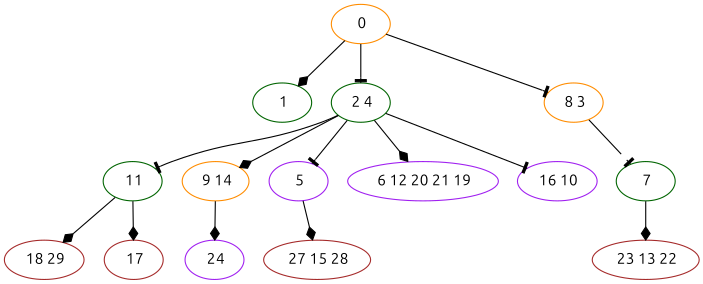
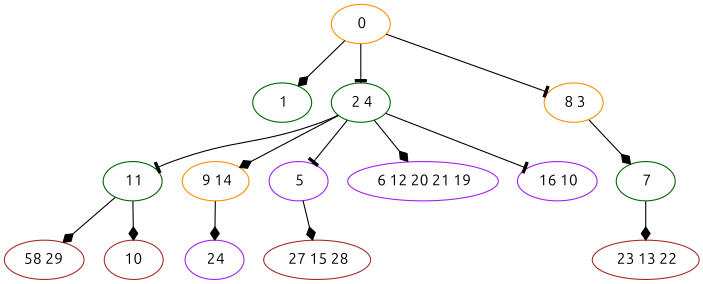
(605, 137) -> (605, 137)
(44, 260) -> (44, 260)
(134, 260) -> (134, 260)
